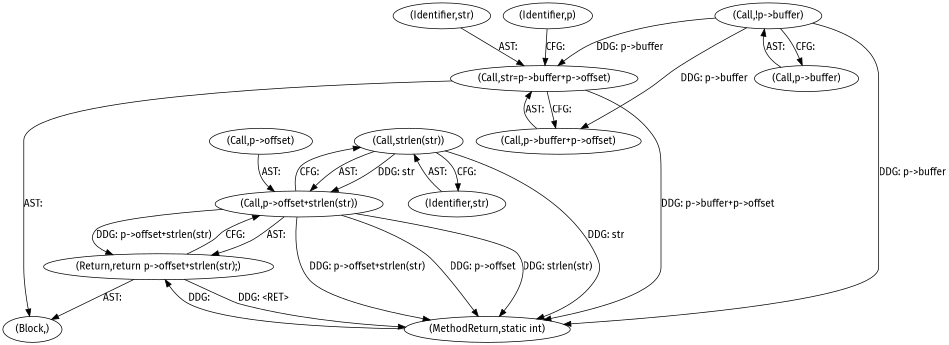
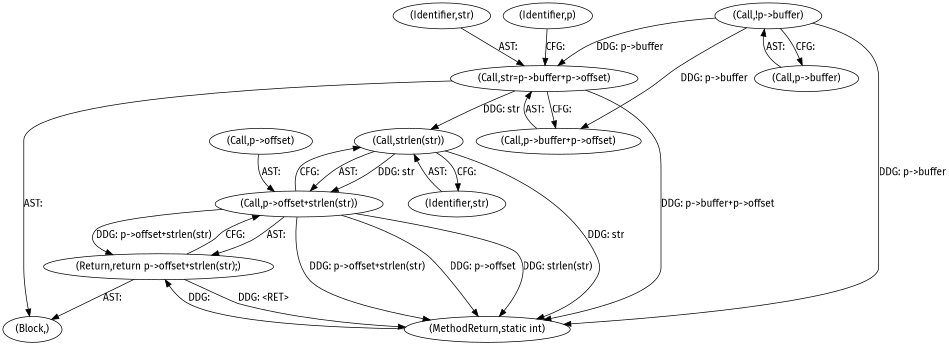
none -> (476, 108)
